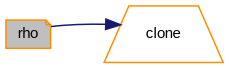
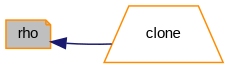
(78, 25) -> (89, 44)
